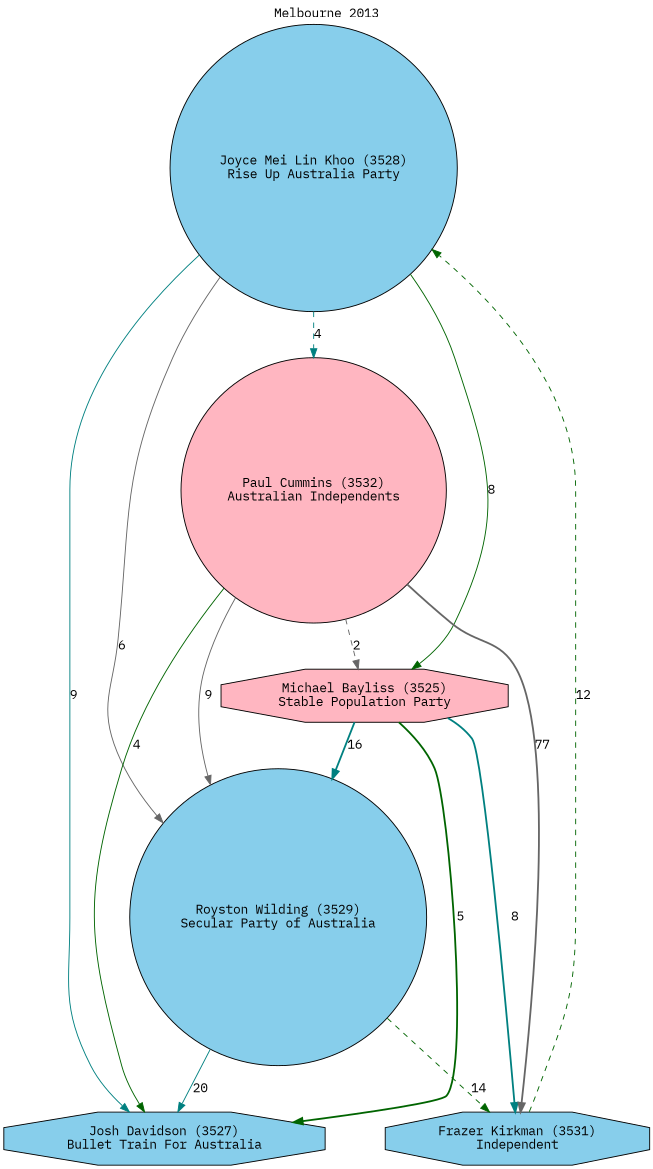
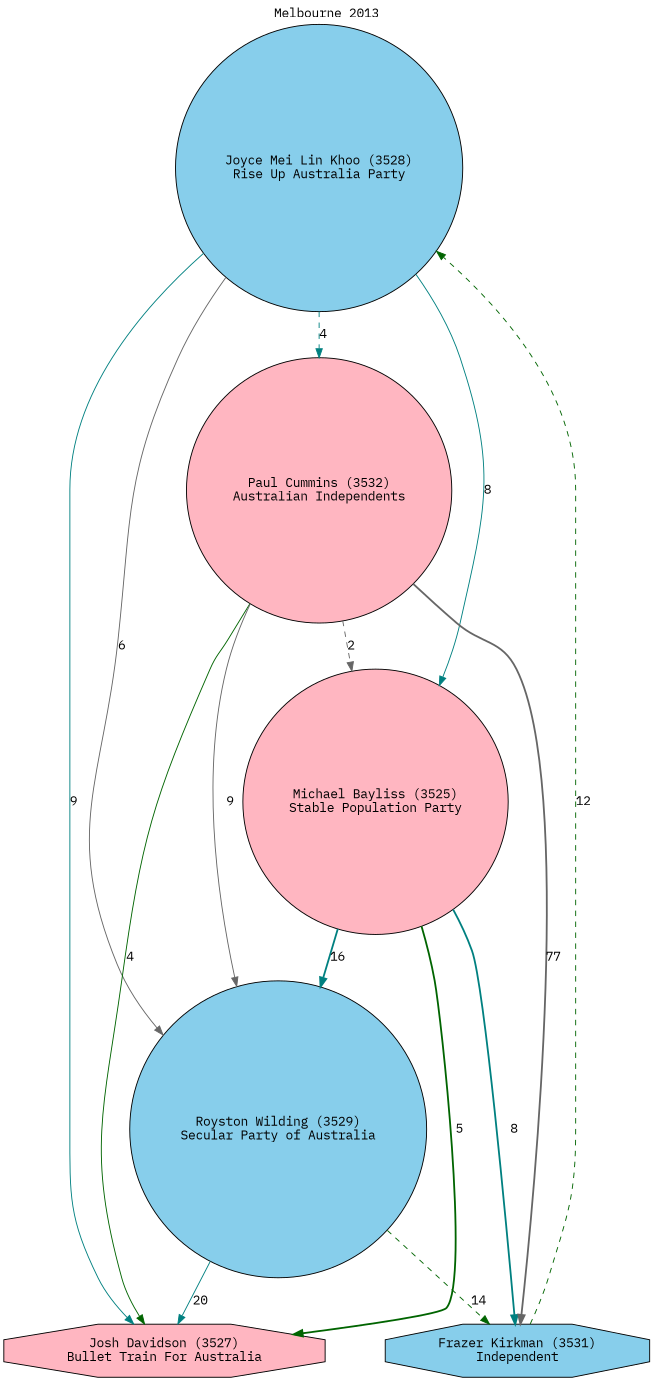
(485, 471) -> (483, 471)
(365, 696) -> (376, 802)
(164, 1139) -> (164, 1351)
